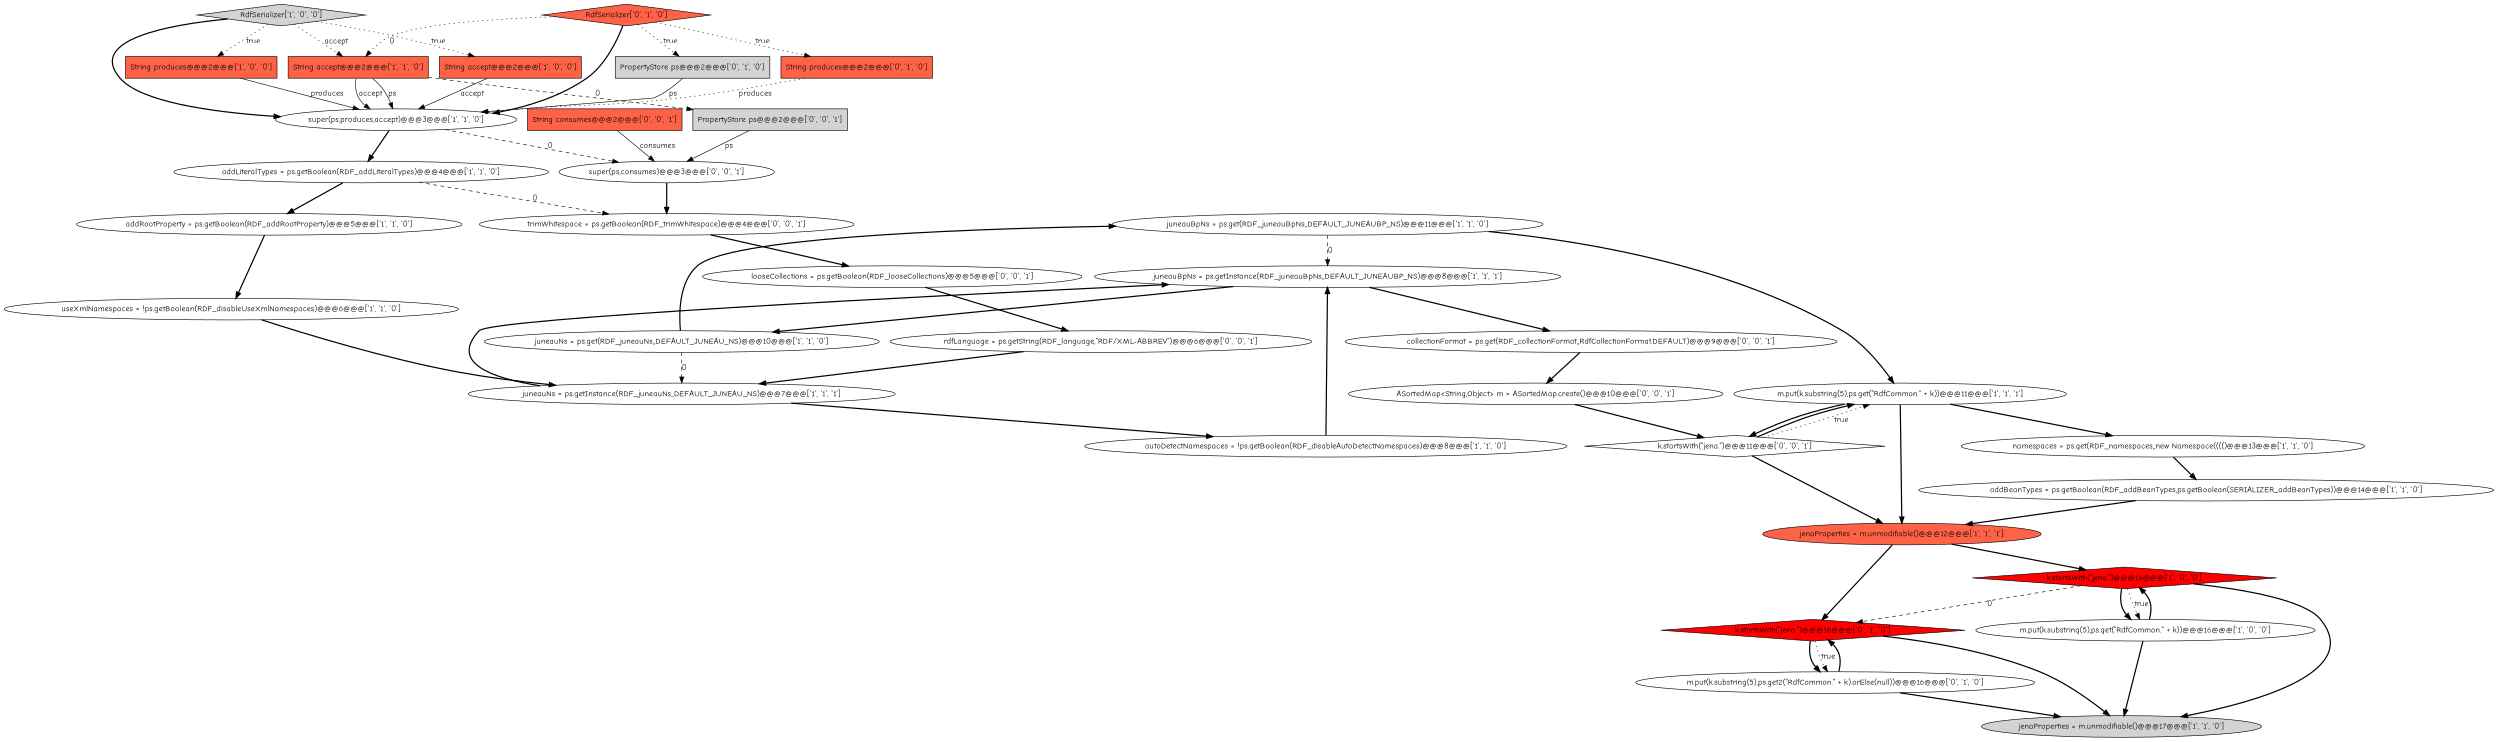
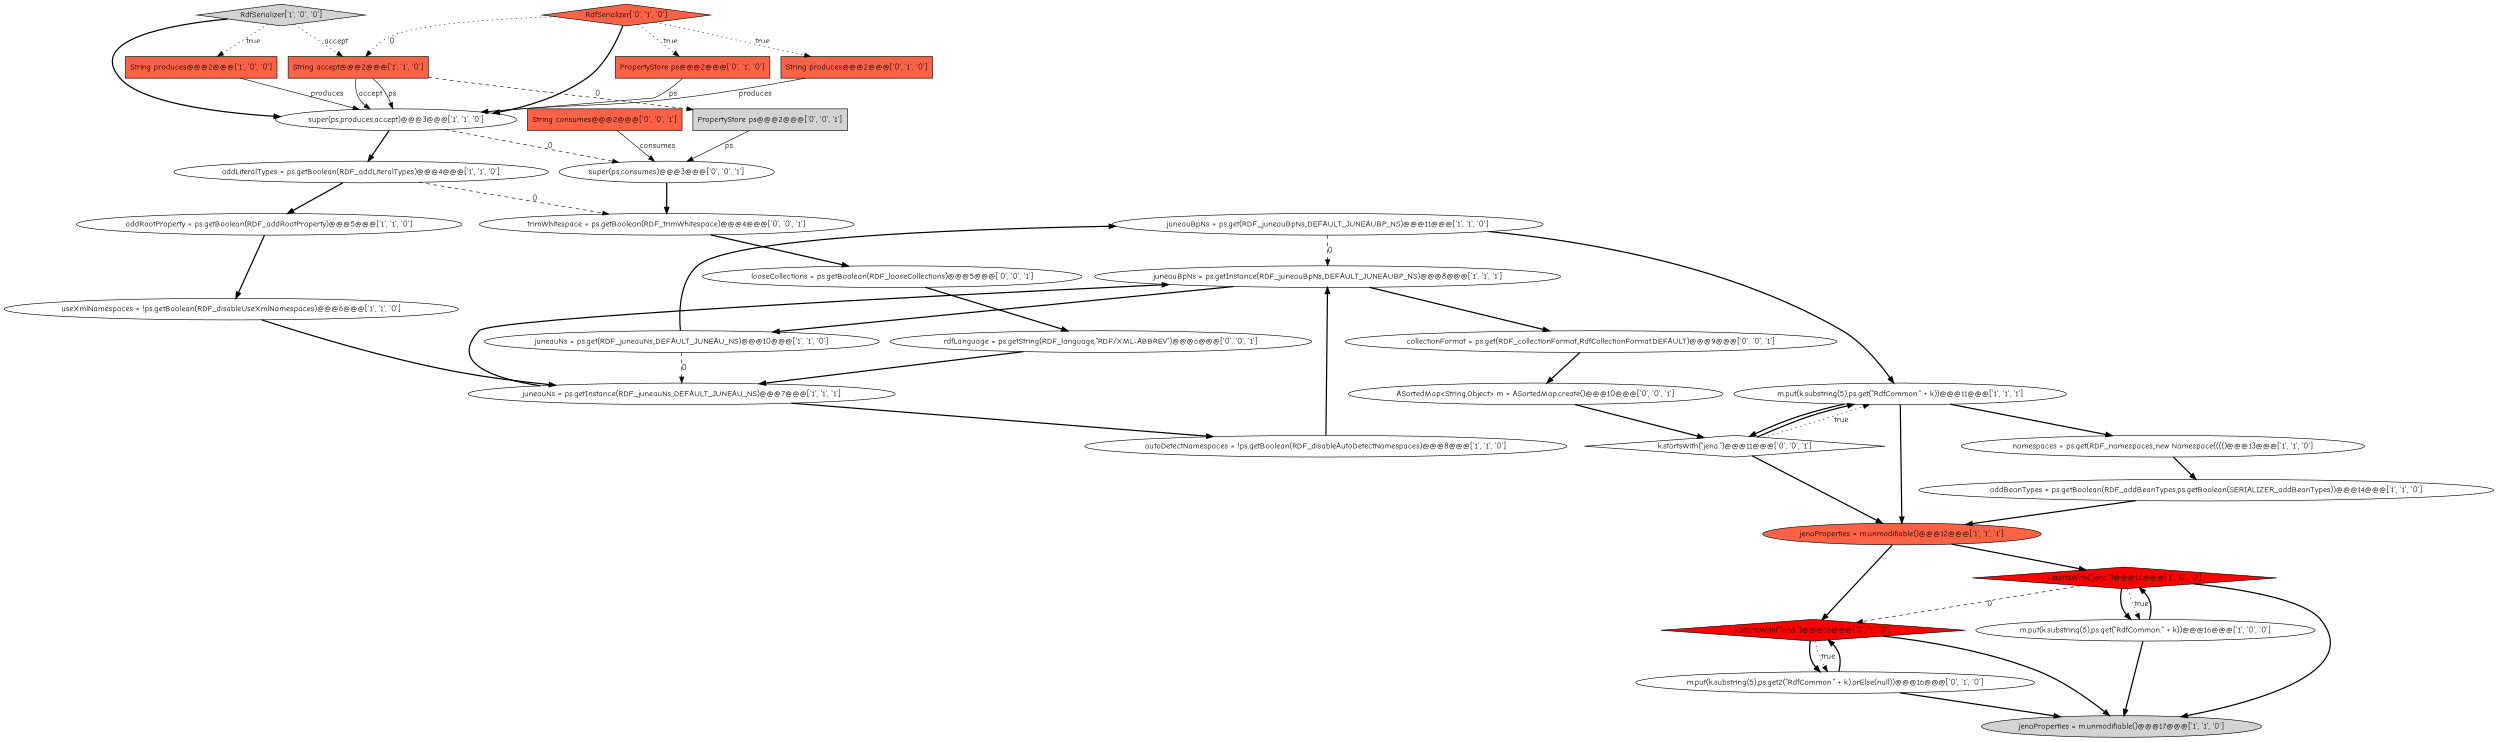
(510, 67) -> none
(693, 67) -> (693, 67)
(663, 100) -> (663, 100)
